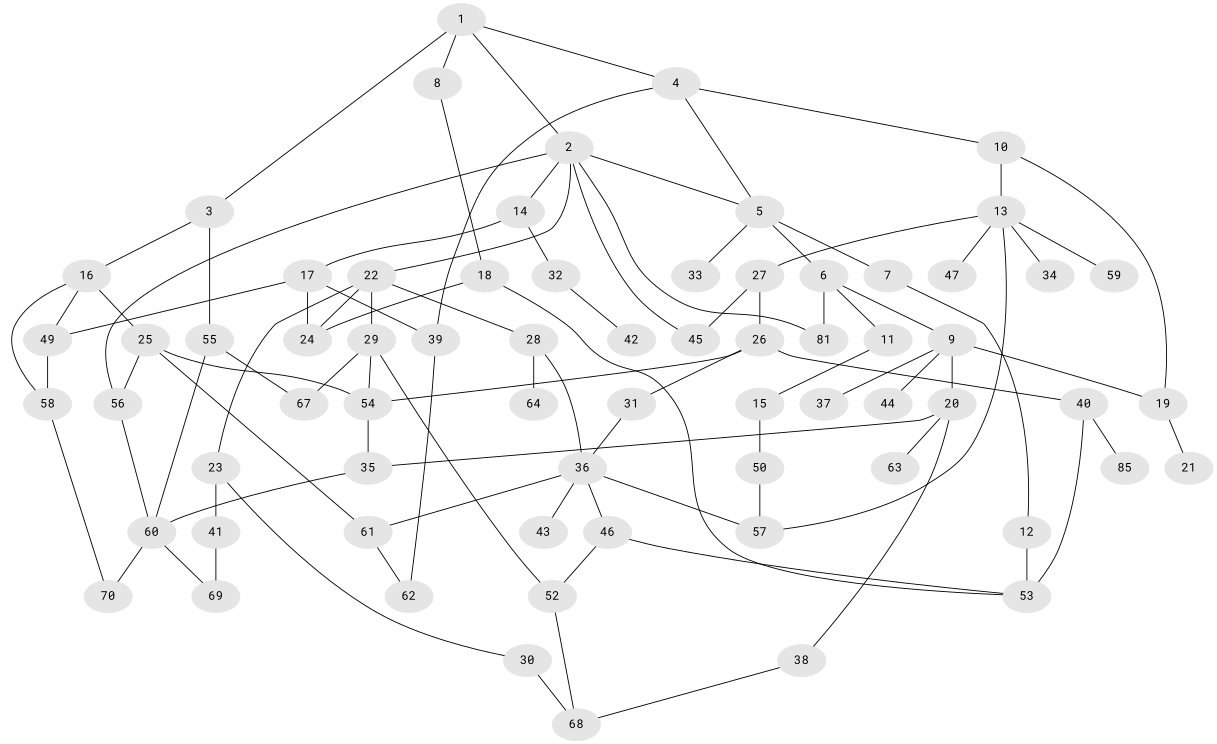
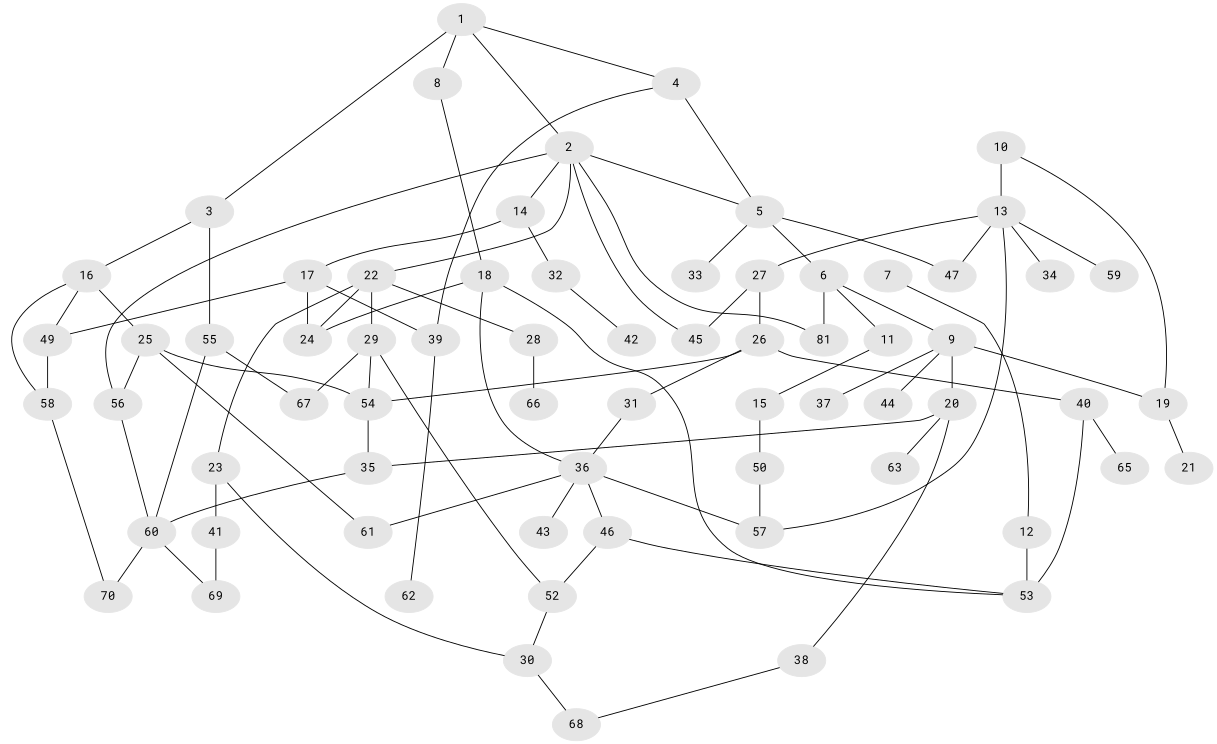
(839, 116) -> none
(824, 244) -> (847, 236)
(570, 401) -> (491, 399)
(534, 404) -> (534, 404)
(1125, 468) -> (1125, 468)
(389, 564) -> none
(564, 661) -> (540, 629)
